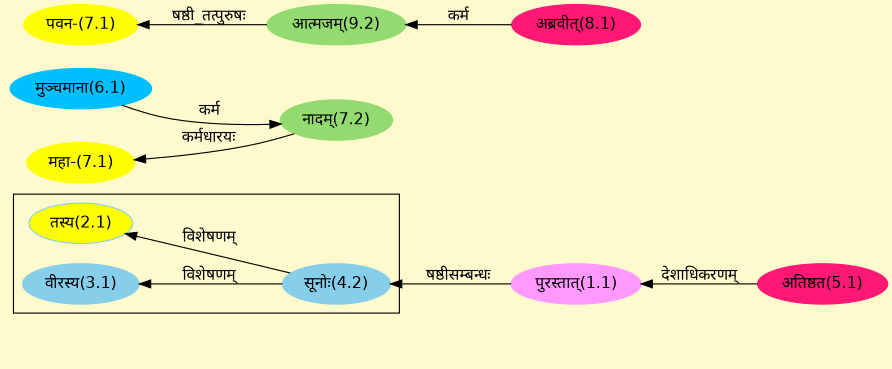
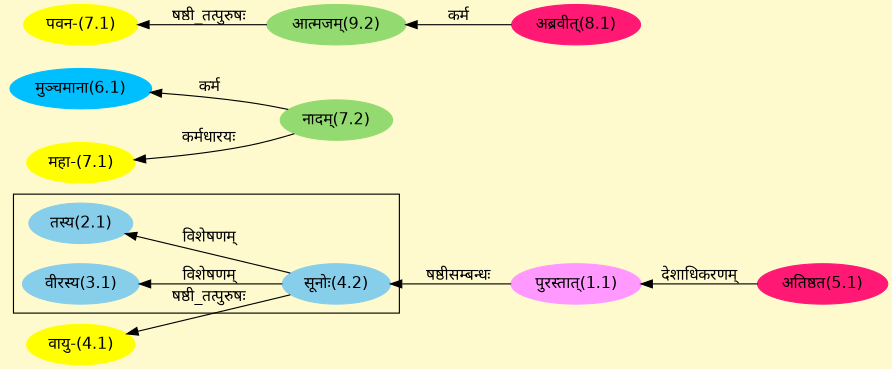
(195, 122) -> (225, 99)
(81, 223) -> (81, 223)
none -> (81, 345)
